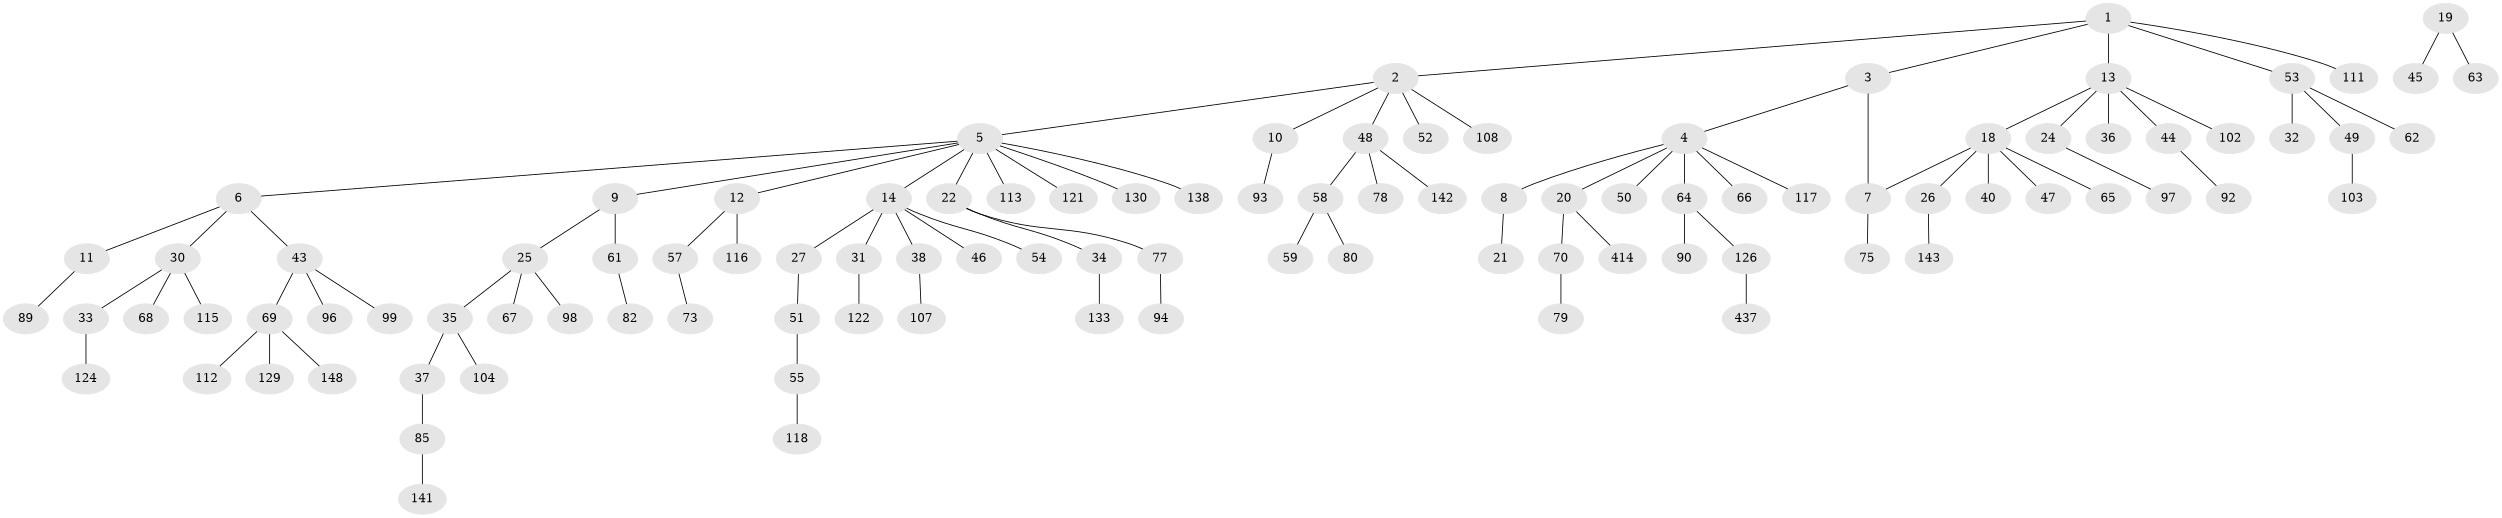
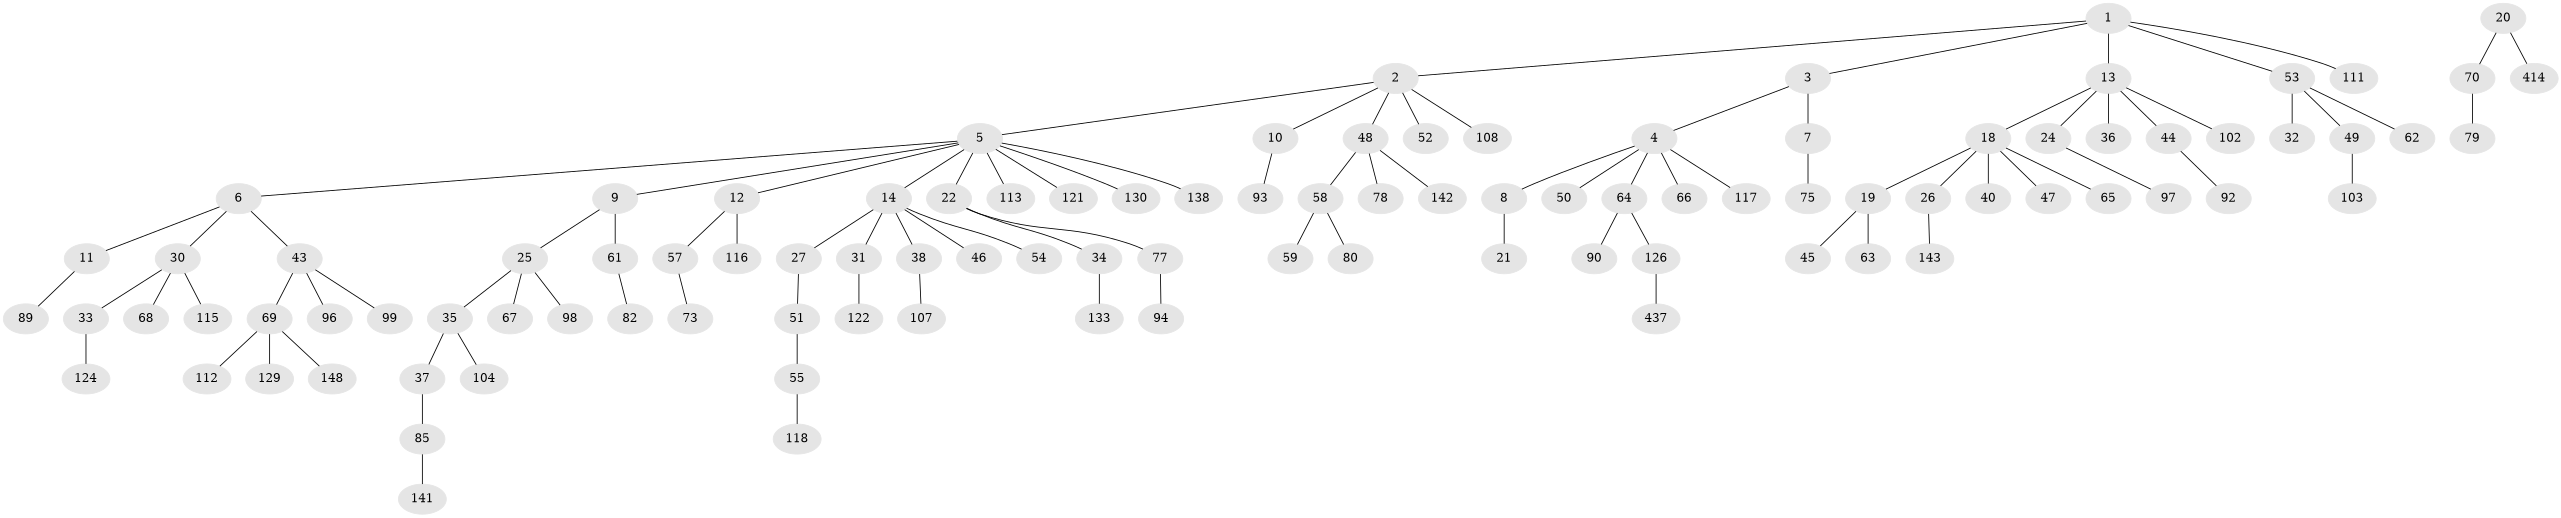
(1624, 169) -> none
(1928, 169) -> (1928, 169)
